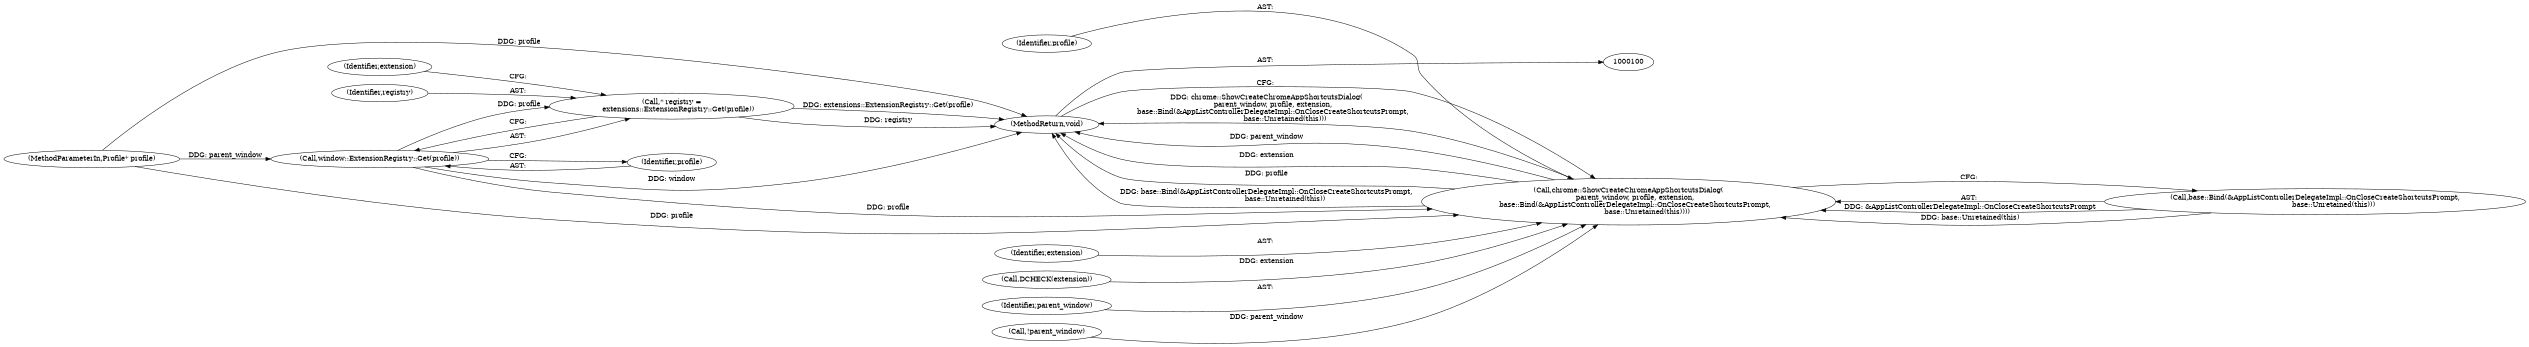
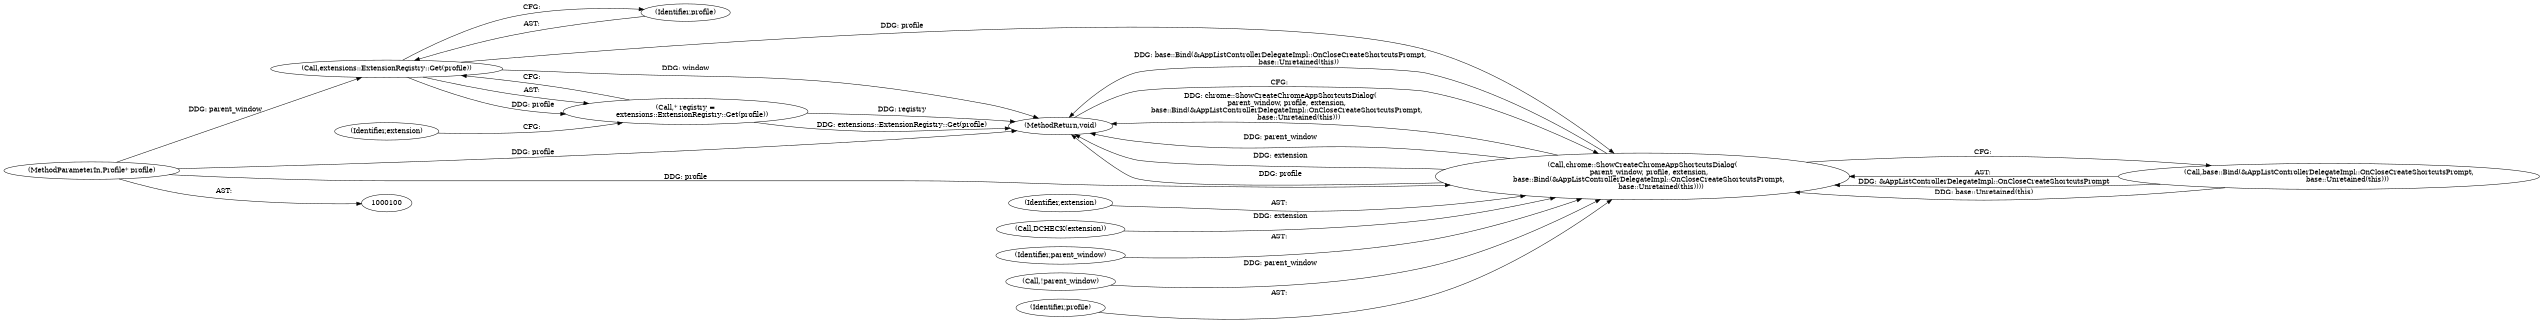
(1320, 65) -> (237, 200)
(380, 93) -> none
(380, 159) -> (387, 69)
